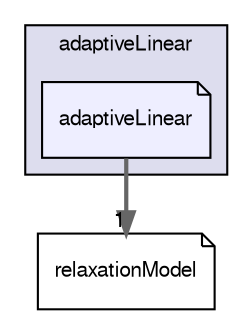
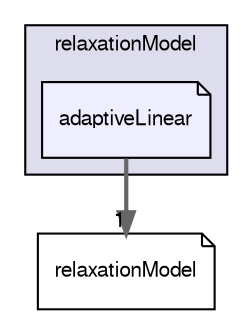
(126, 45) -> (126, 45)
